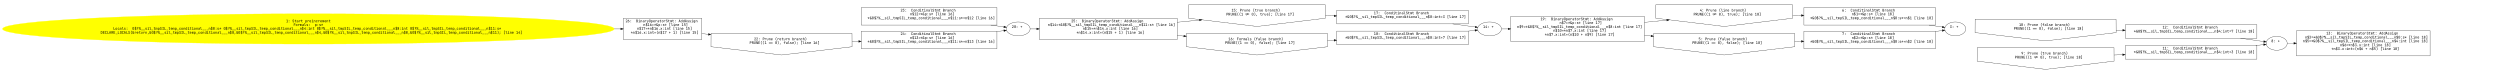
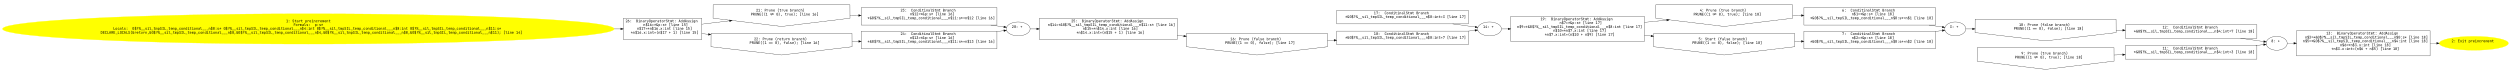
none -> (782, 15)
(1257, 15) -> none
(1724, 15) -> (1724, 15)
none -> (1969, 29)
(1257, 43) -> (1257, 43)
(1724, 43) -> (1724, 43)
none -> (2474, 43)
